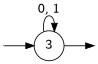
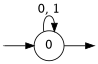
(49, 46) -> (49, 46)
